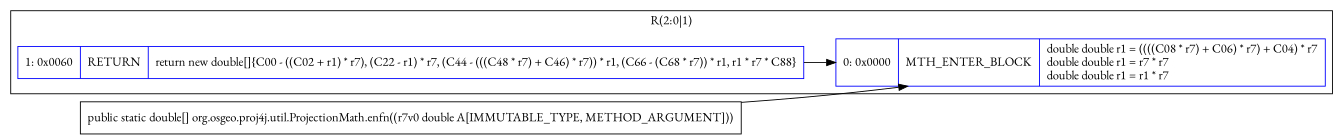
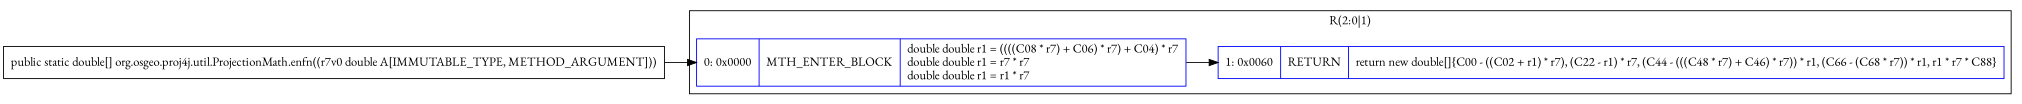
(815, 63) -> (1198, 63)
